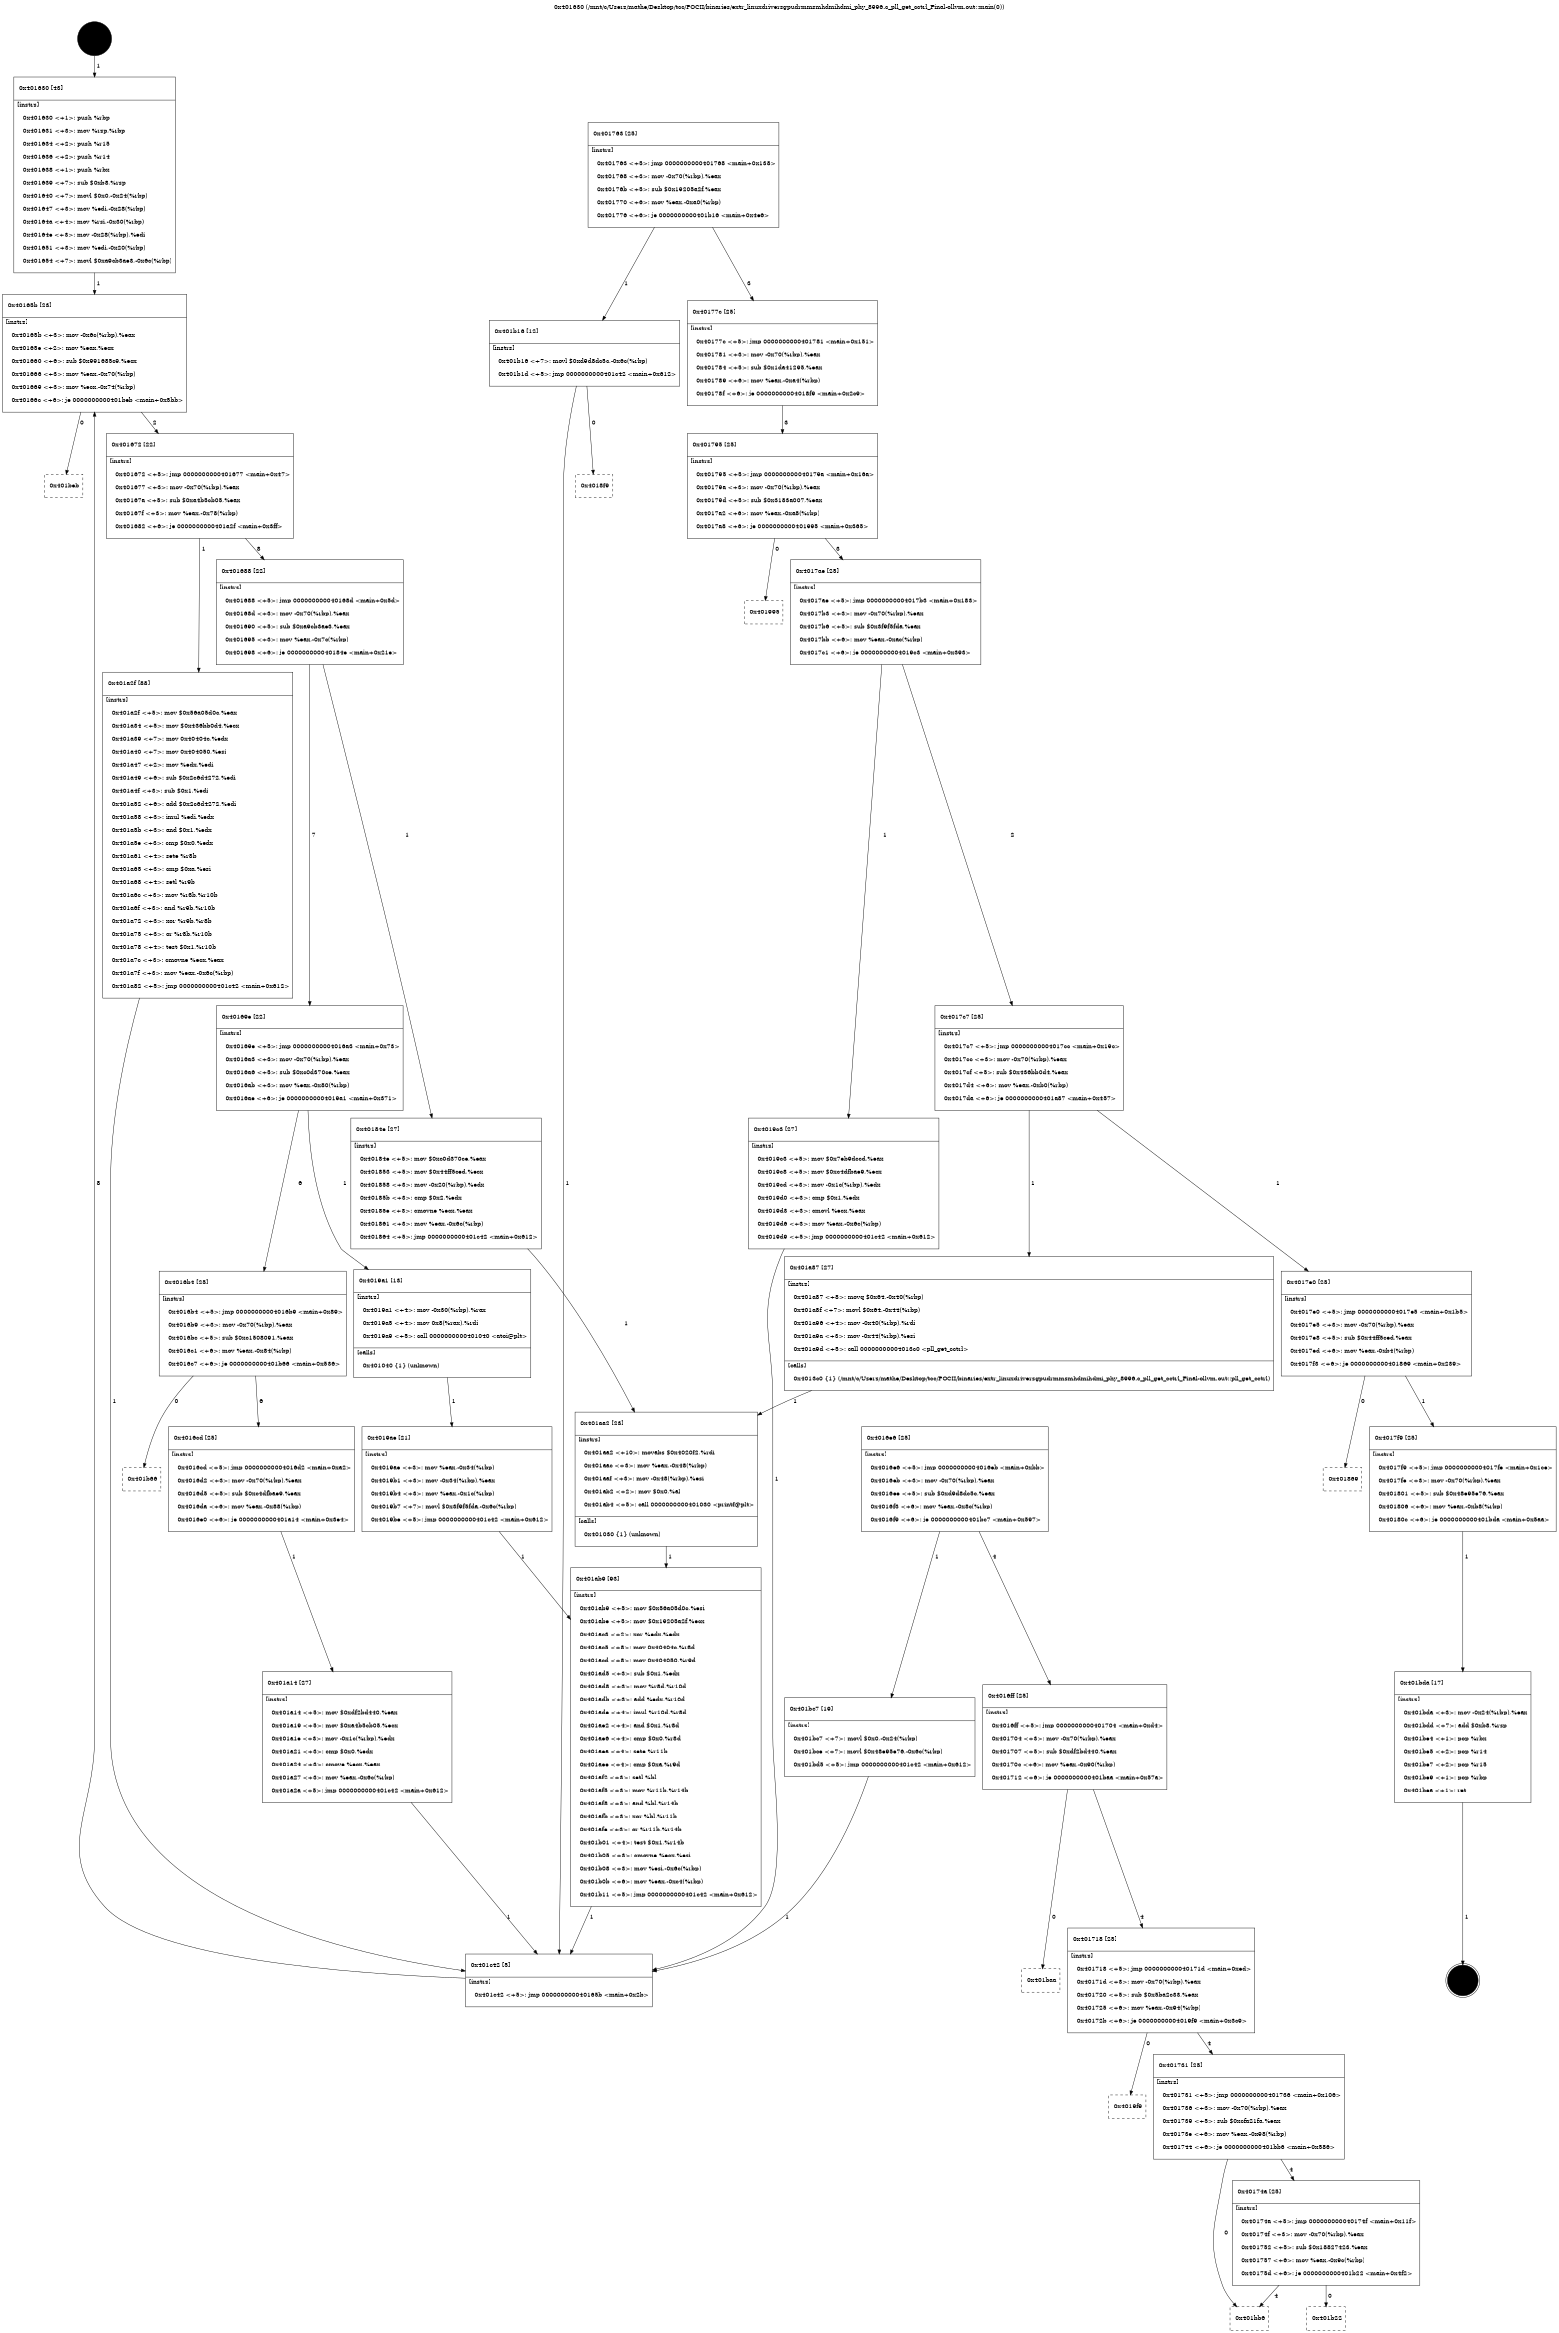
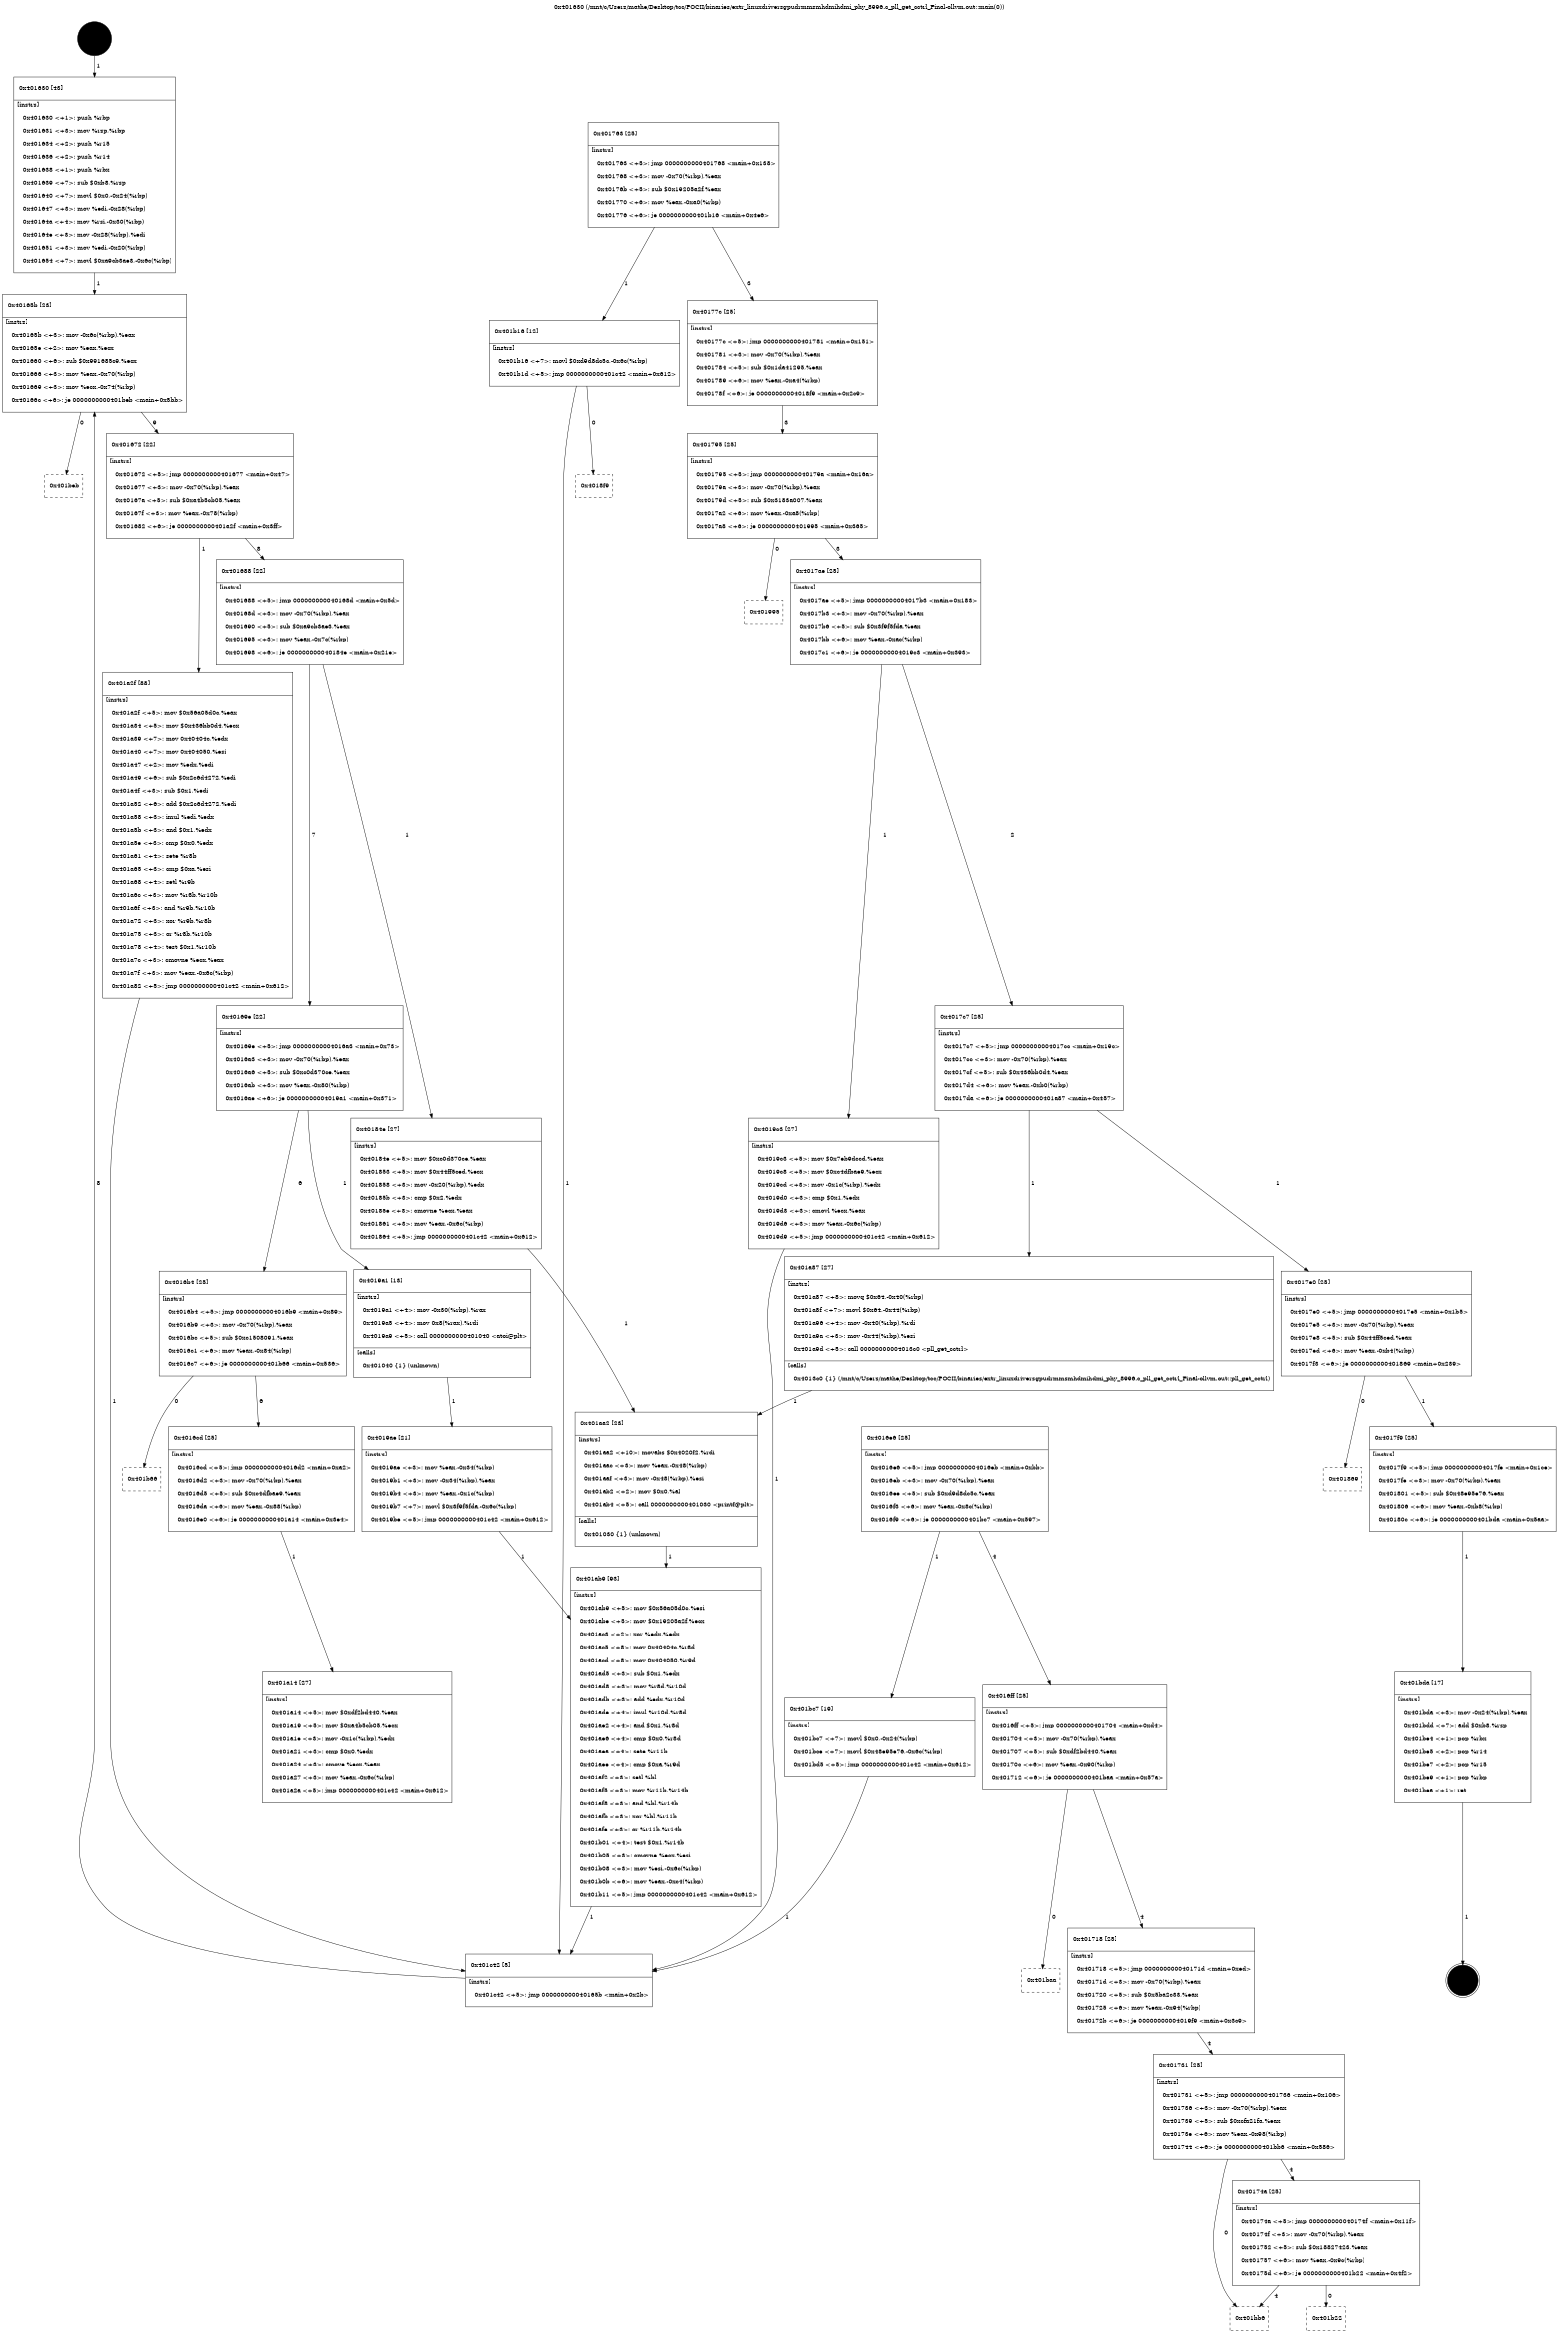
(154, 423) -> (154, 423)
(473, 1877) -> none
(1127, 2107) -> none
